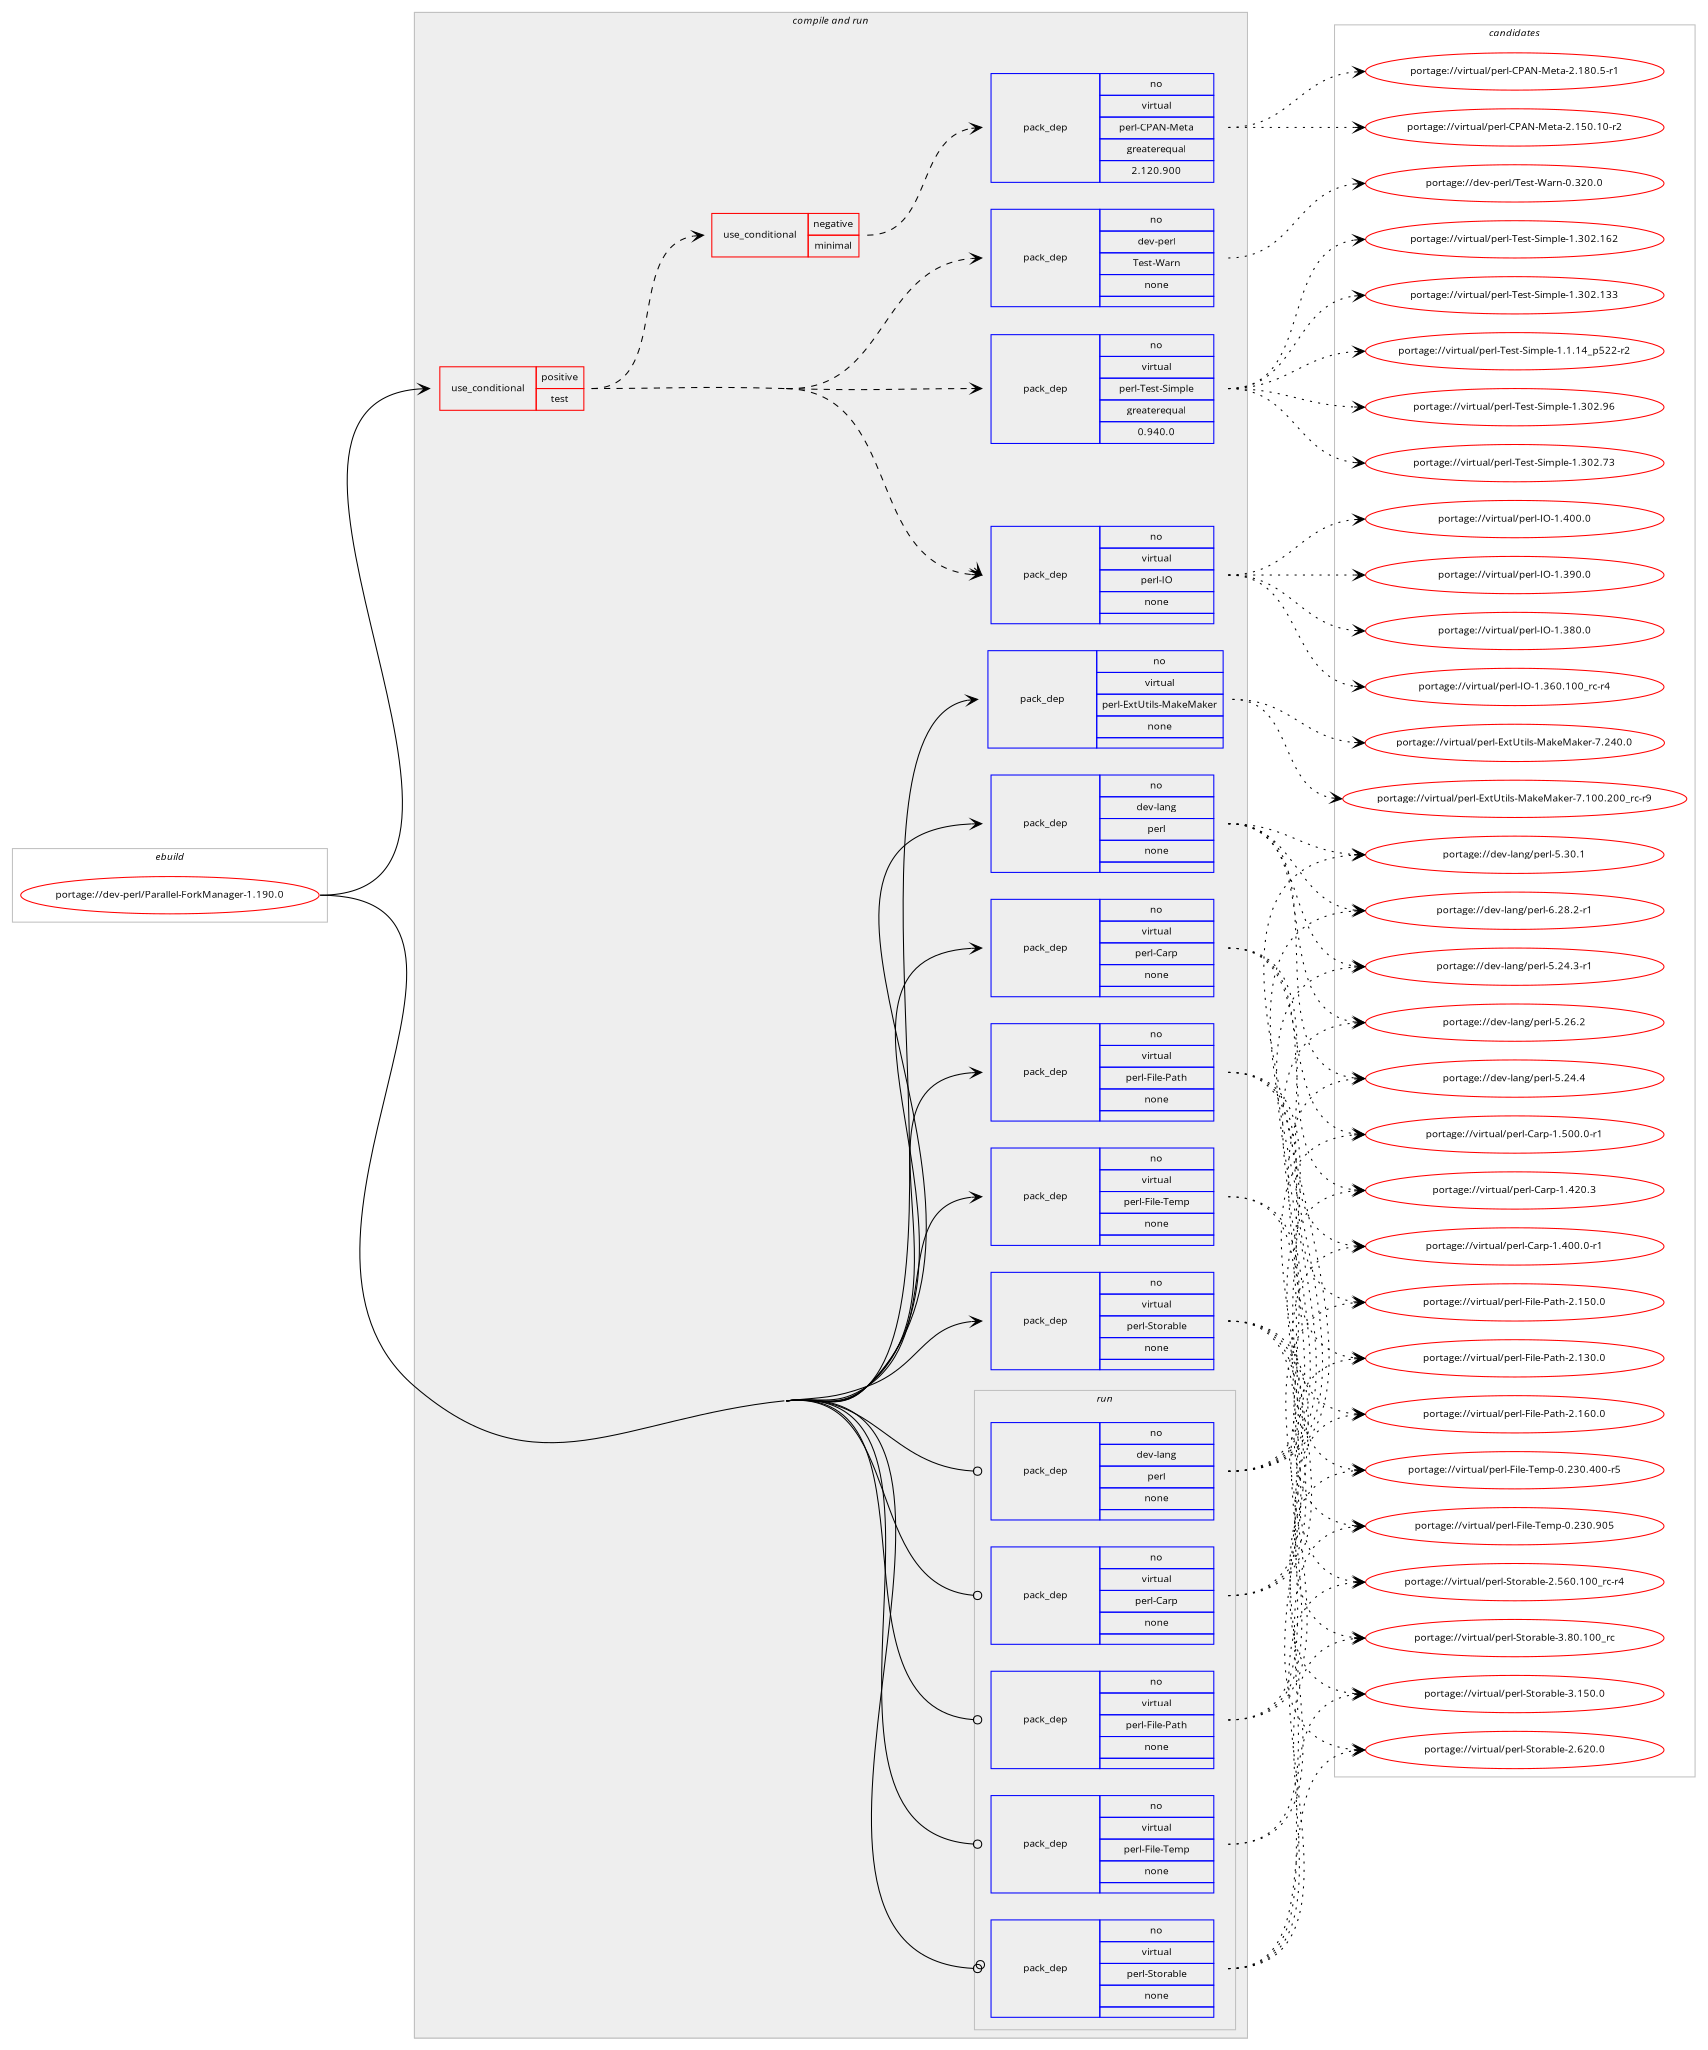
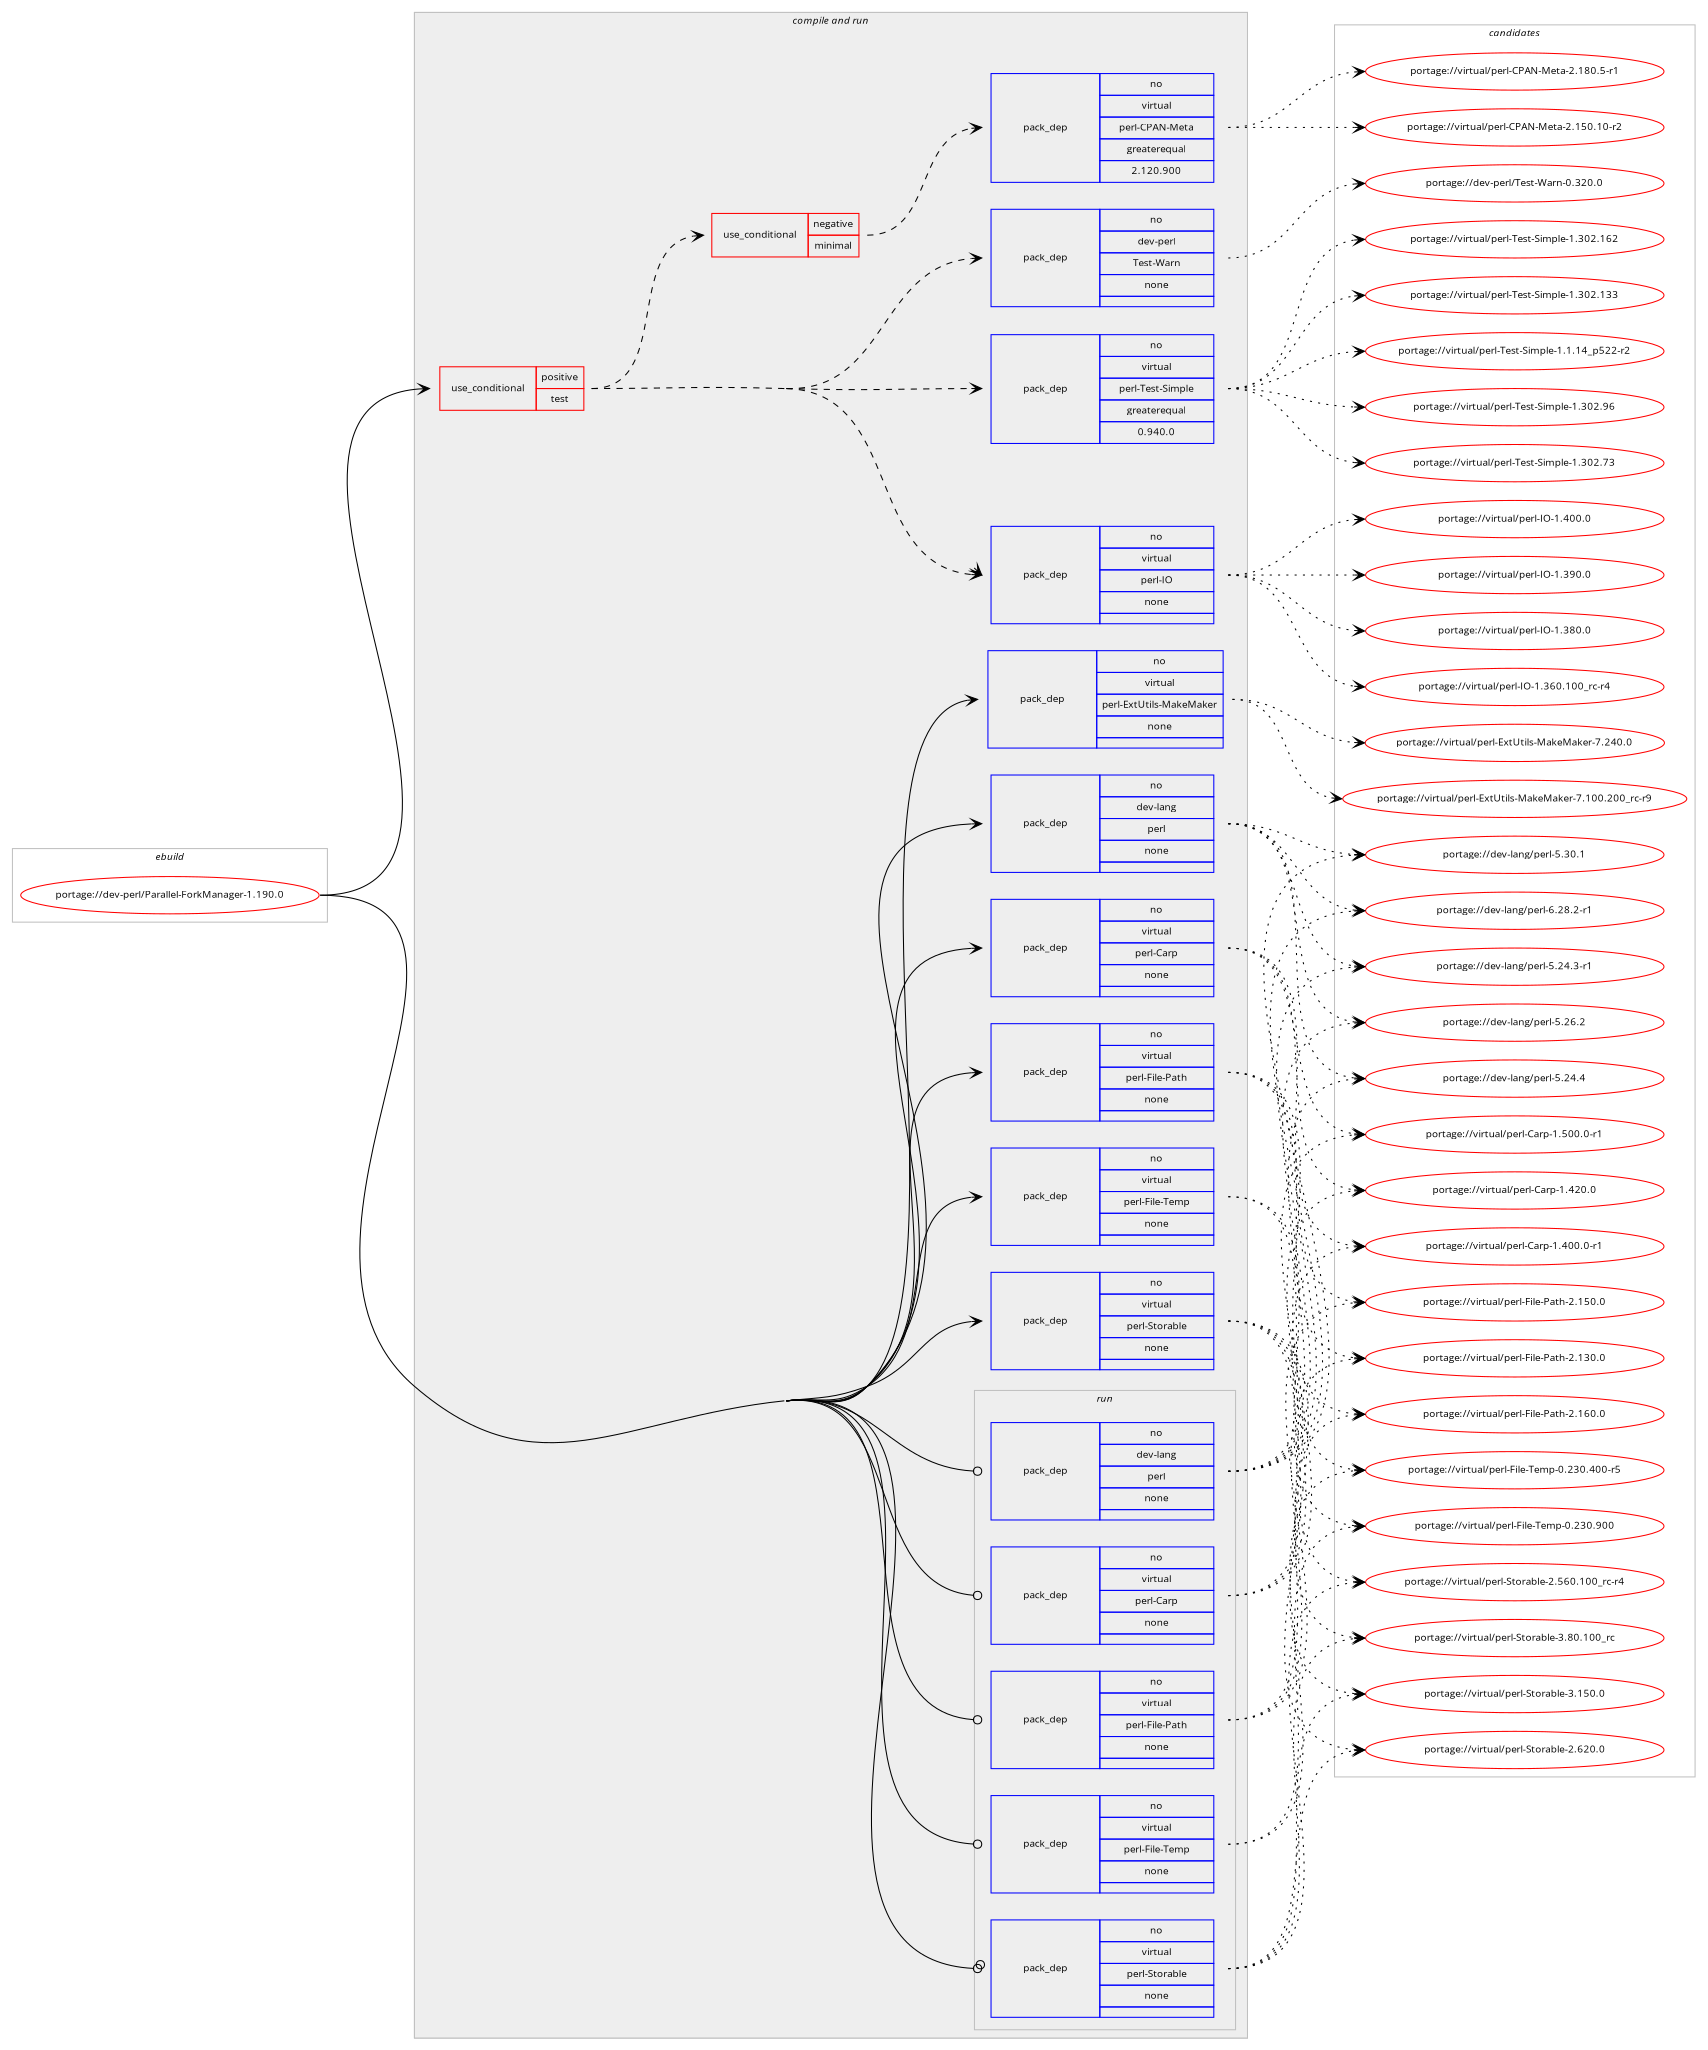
(1515, 1190) -> (1515, 1190)
(1515, 1526) -> (1515, 1526)
